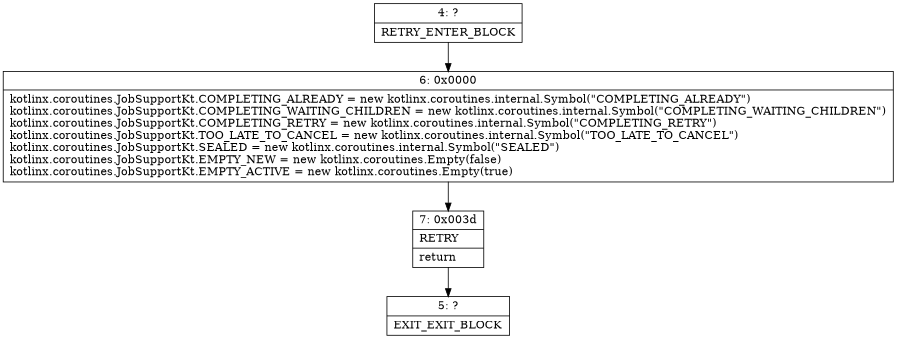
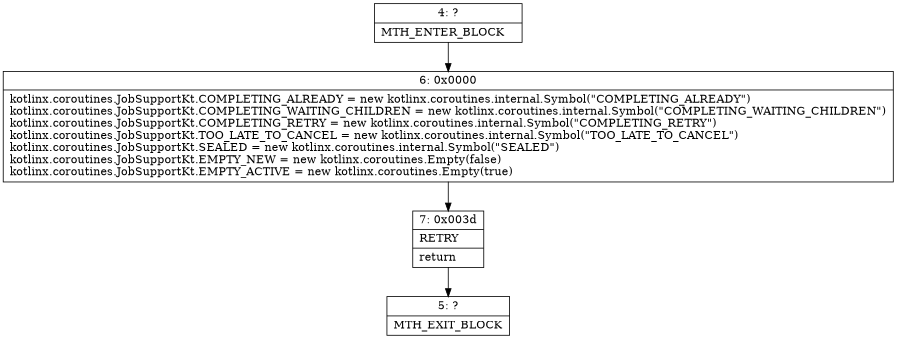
(448, 32) -> (443, 32)
(448, 325) -> (448, 325)
